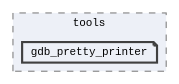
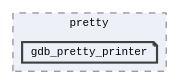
(90, 23) -> (90, 23)
